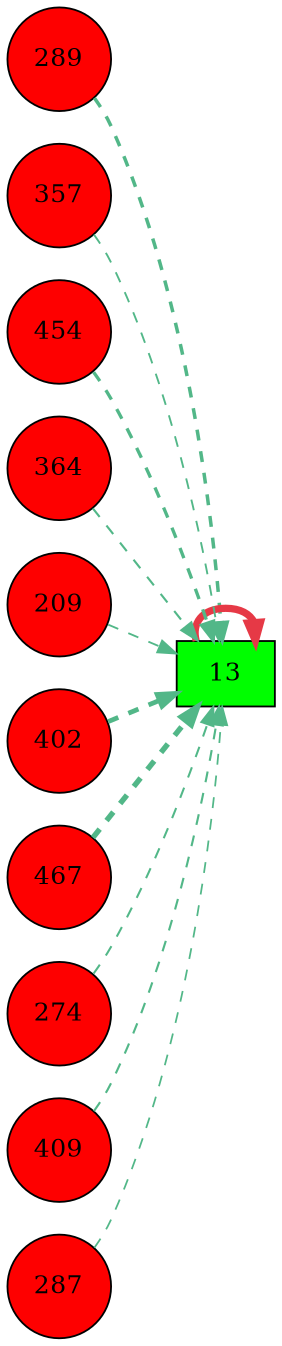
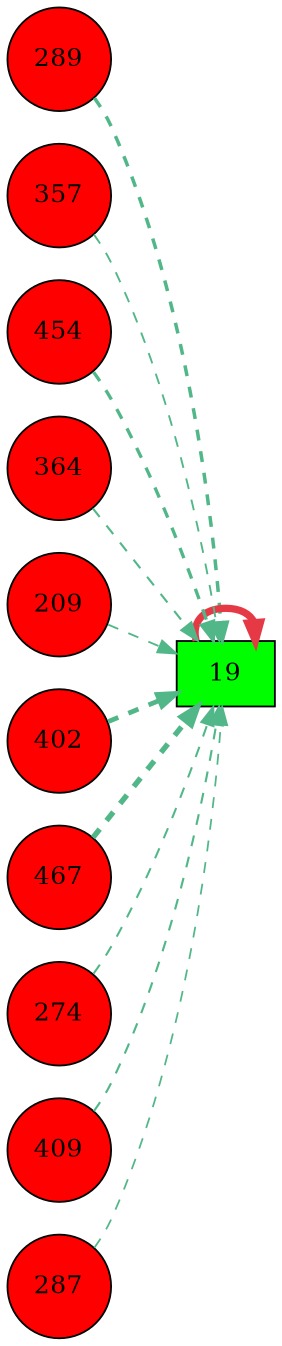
(226, 674) -> (226, 674)
